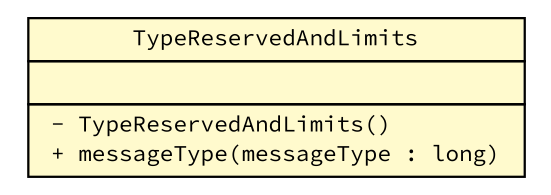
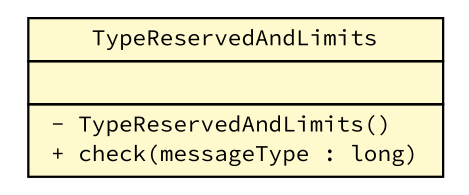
(277, 154) -> (236, 154)
